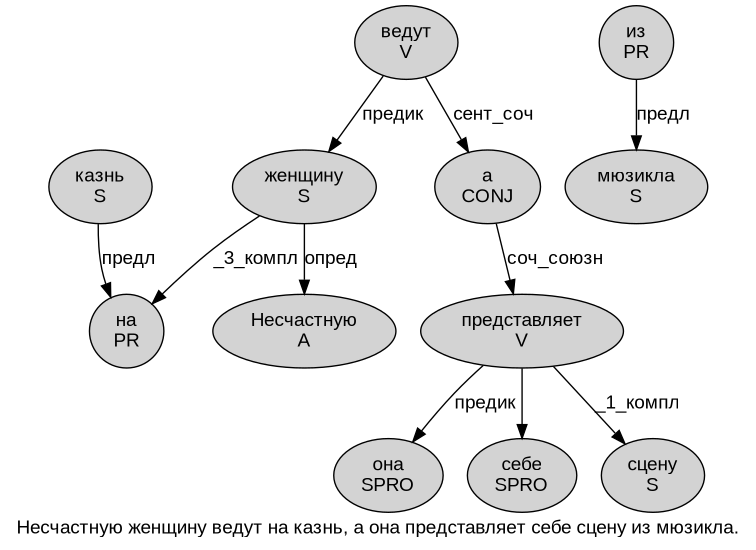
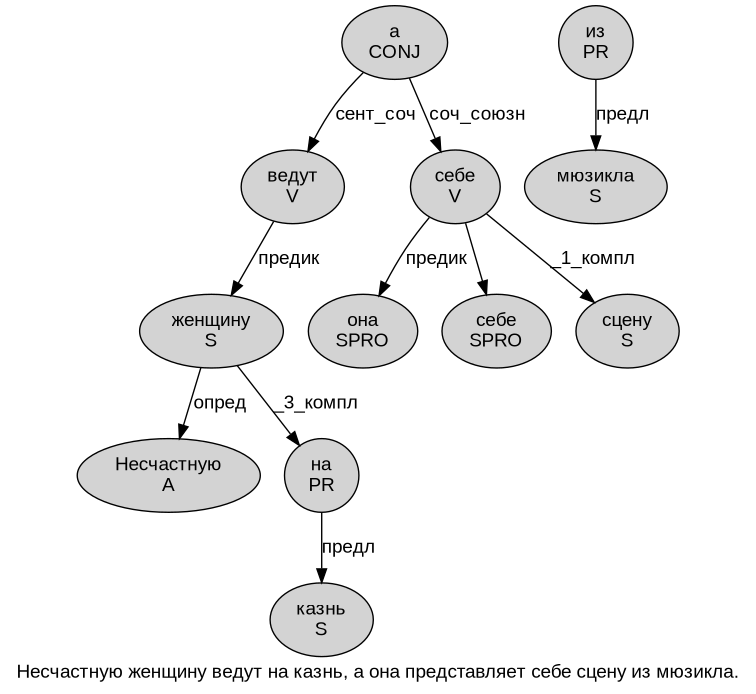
(443, 108) -> (336, 104)
(100, 254) -> (322, 541)
(522, 331) -> (455, 187)
